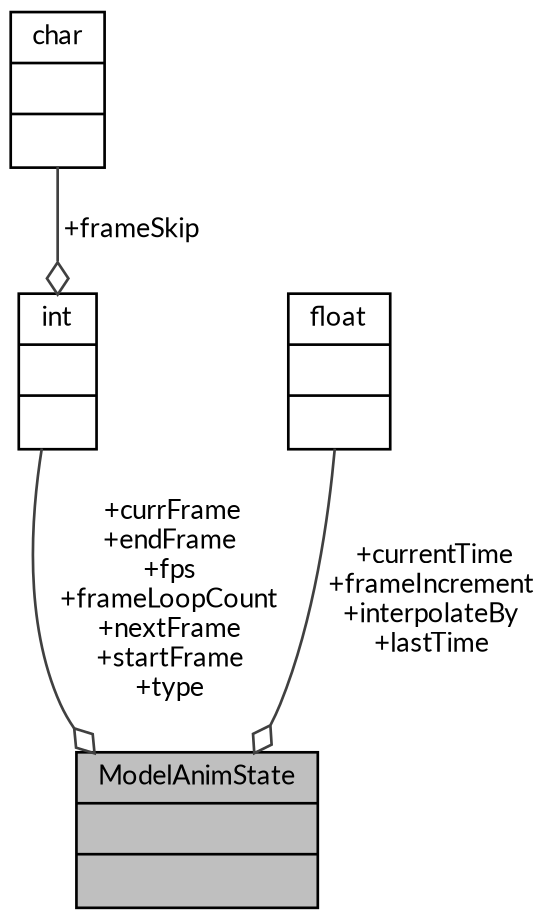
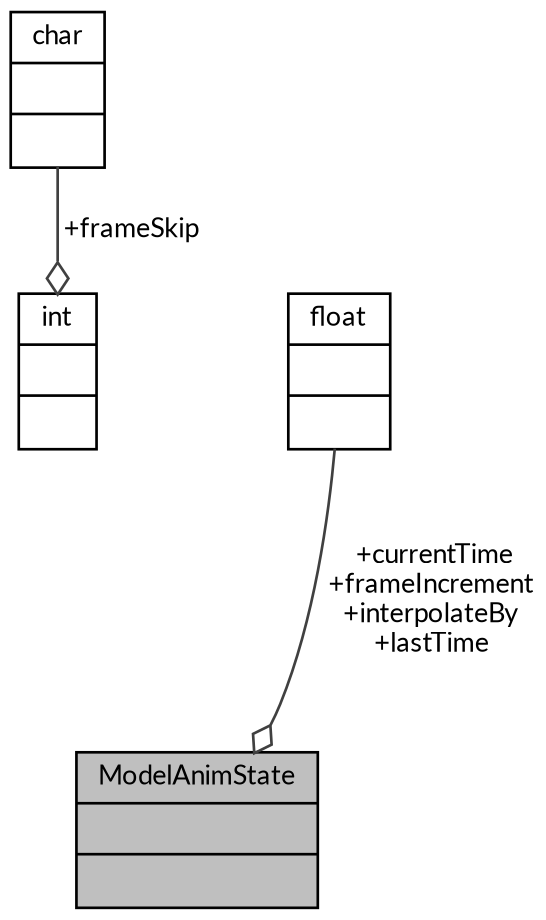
(35, 592) -> none
